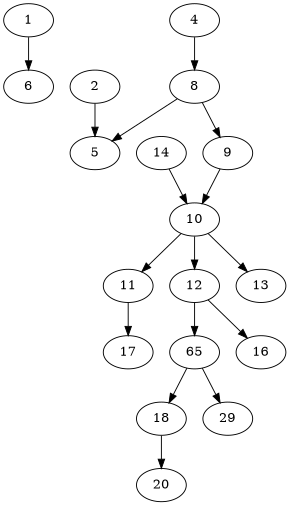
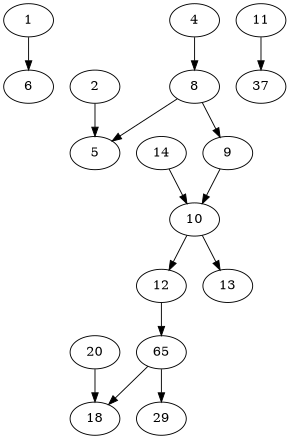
(165, 249) -> none
(128, 352) -> (261, 87)
(261, 352) -> none
(161, 447) -> (95, 381)
